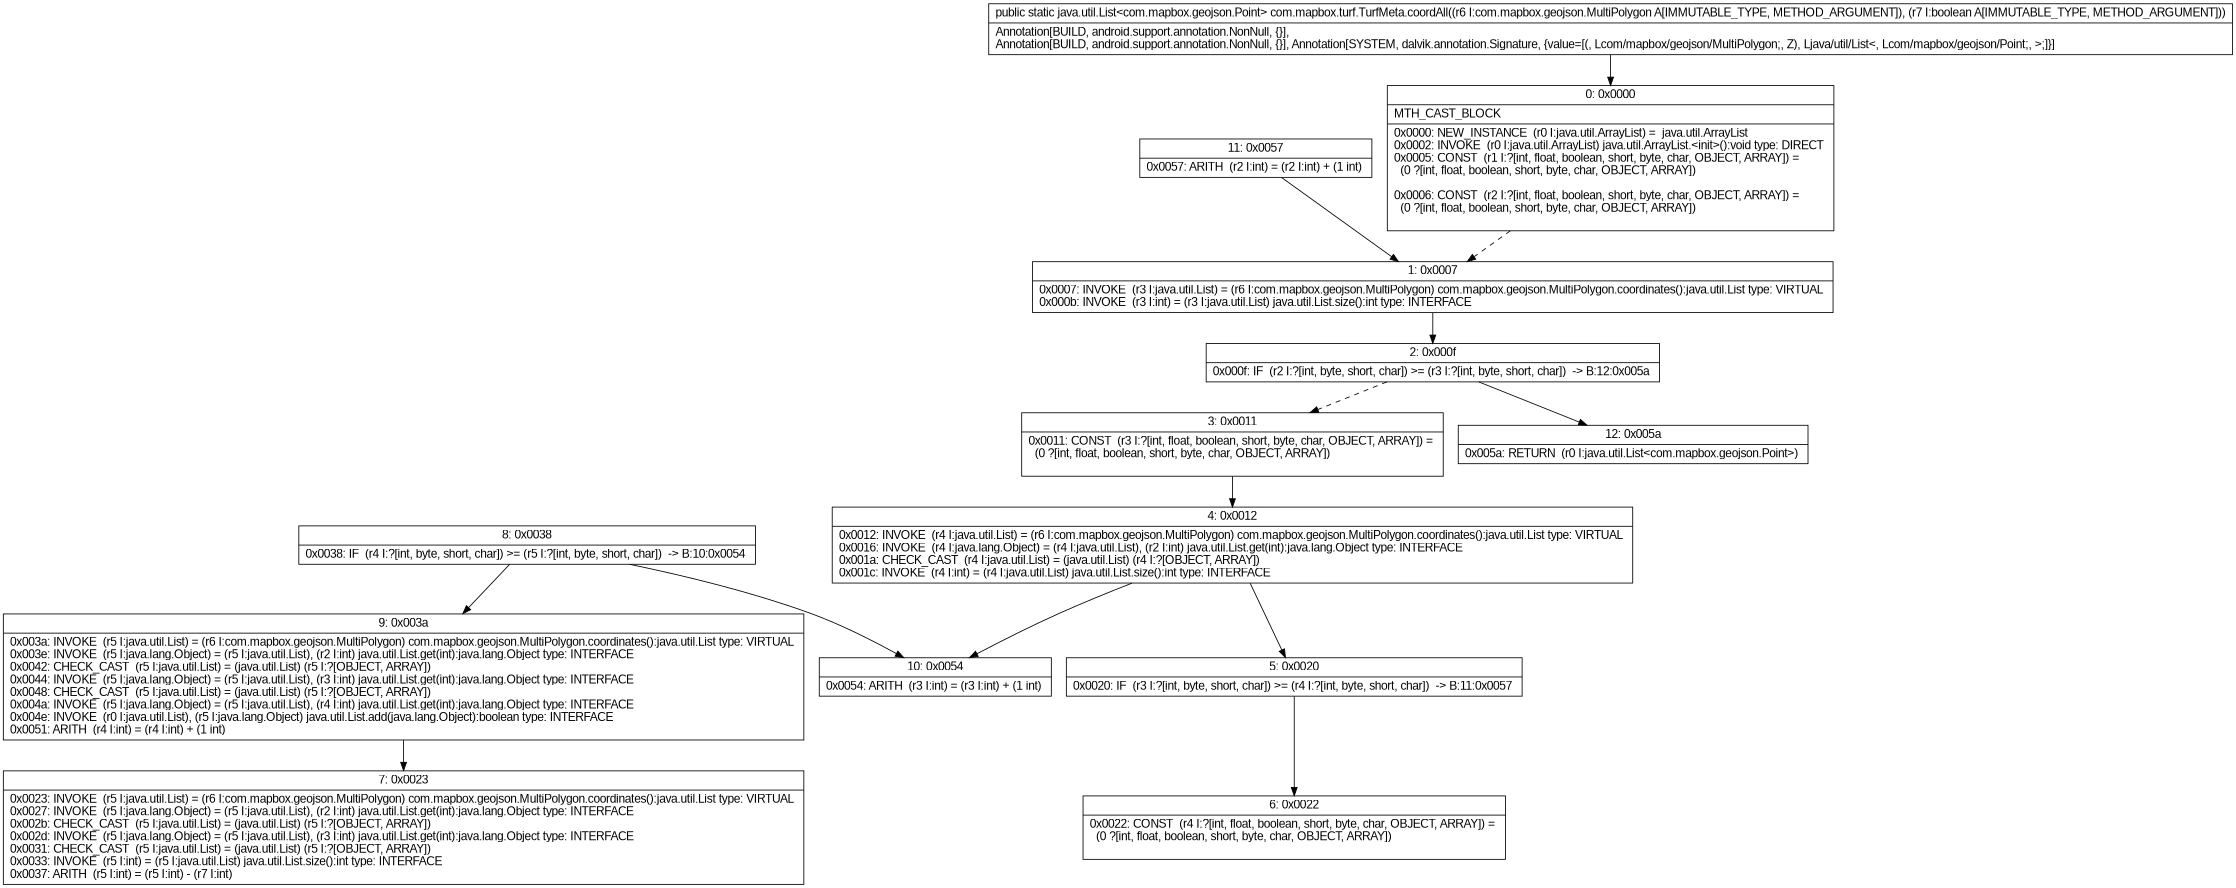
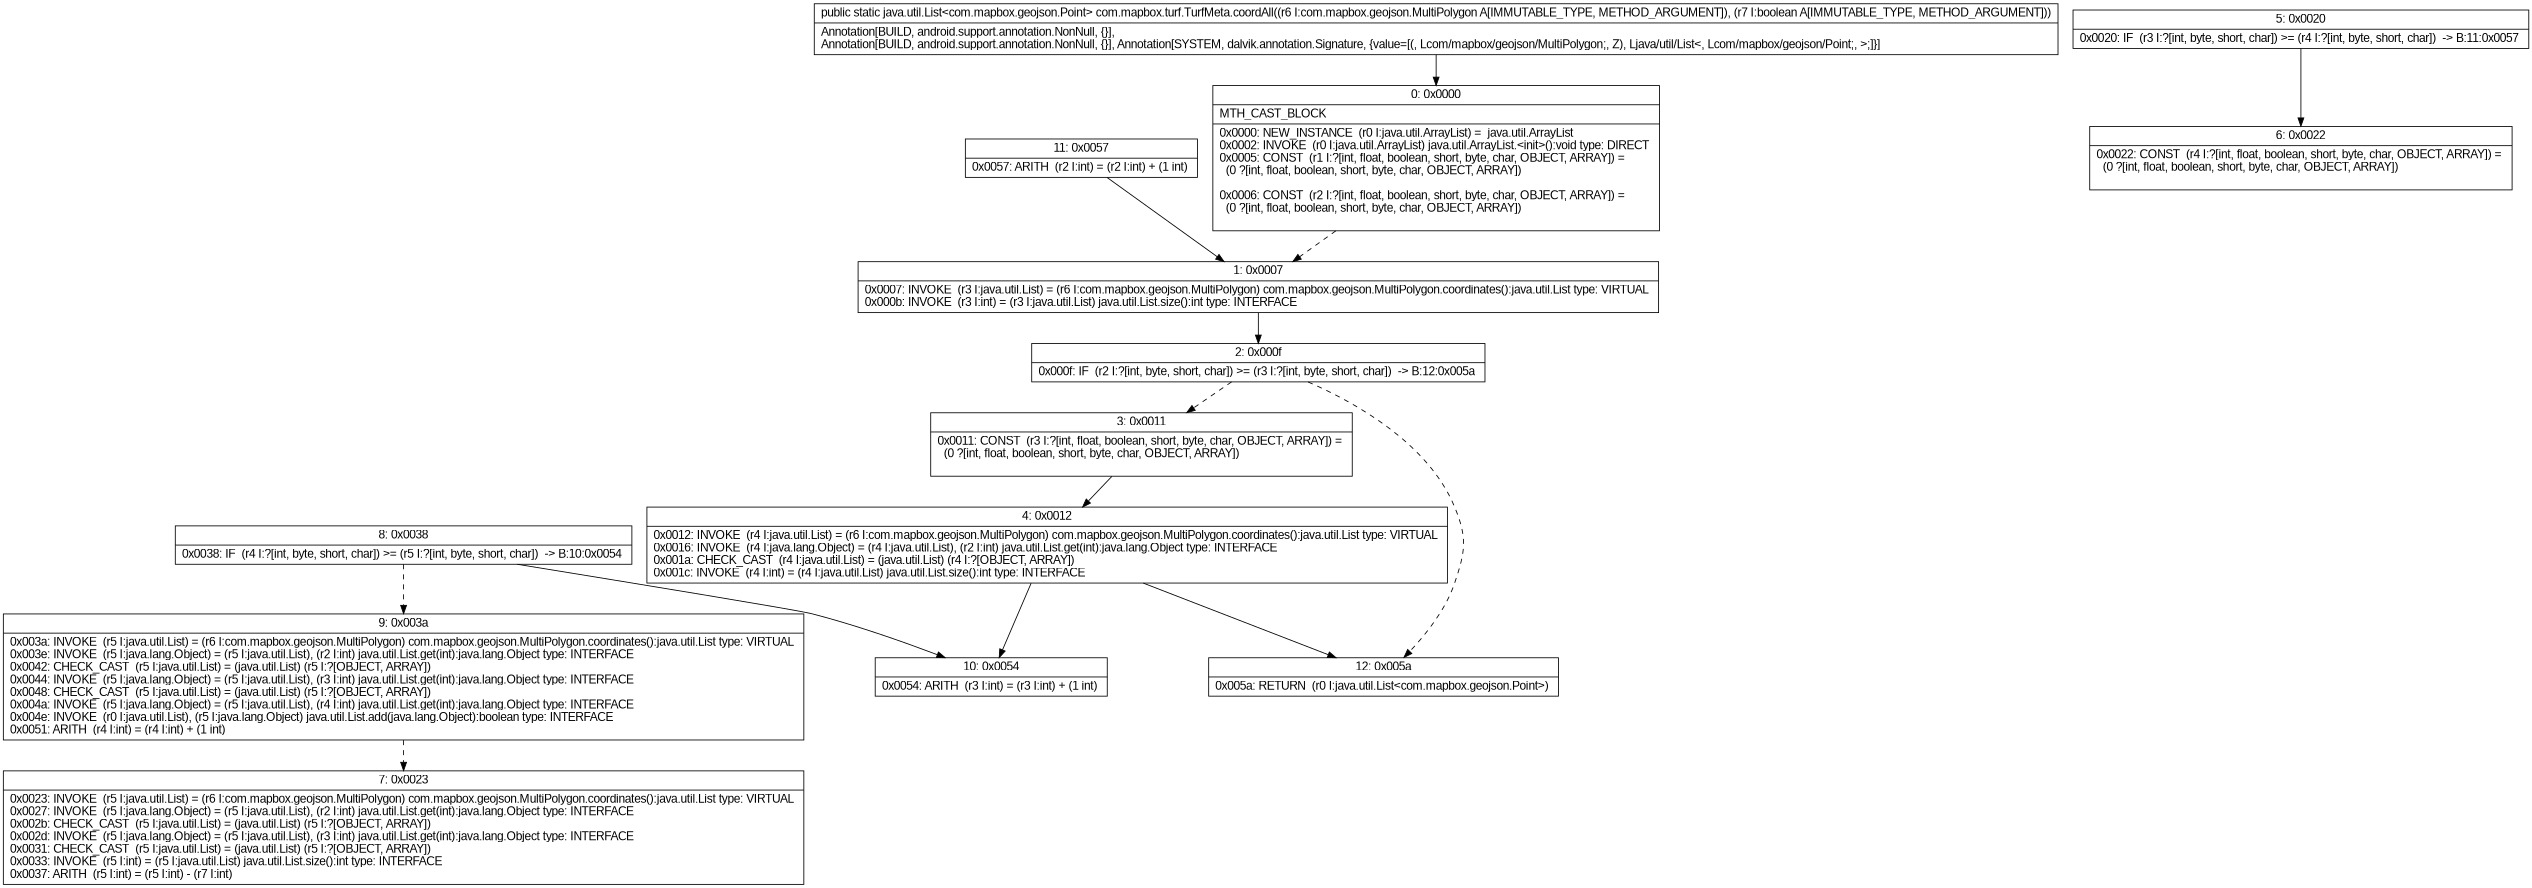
(1529, 402) -> (1446, 491)
(489, 586) -> (404, 585)
(1266, 617) -> (1236, 619)
(404, 751) -> (404, 751)
